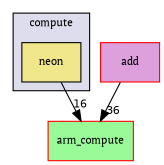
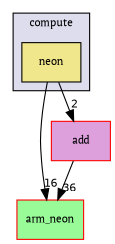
none -> (64, 97)
(91, 141) -> (50, 220)
